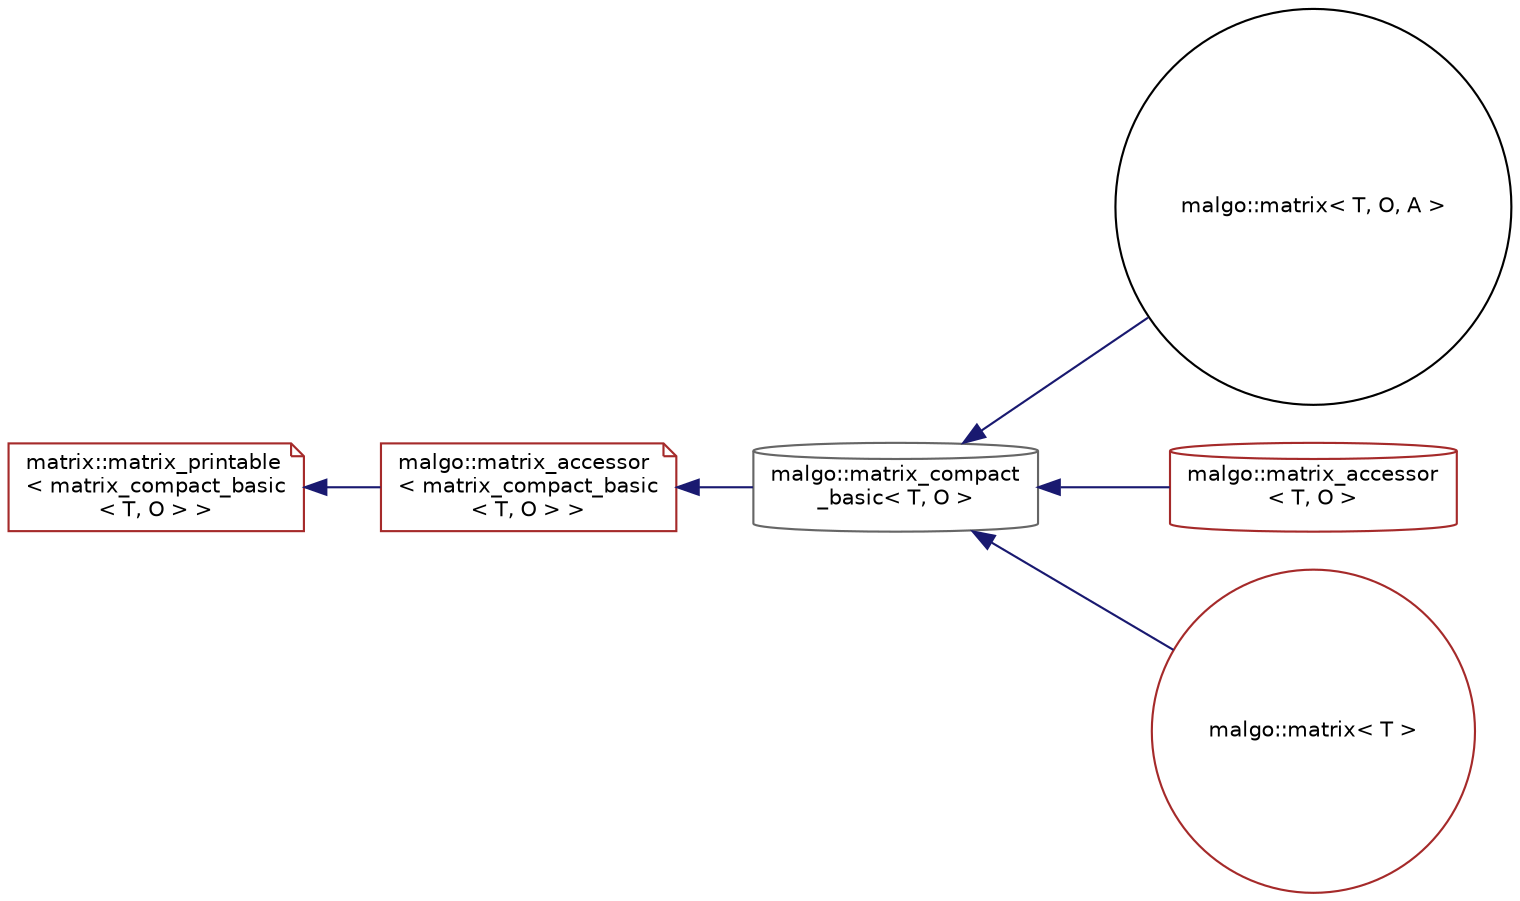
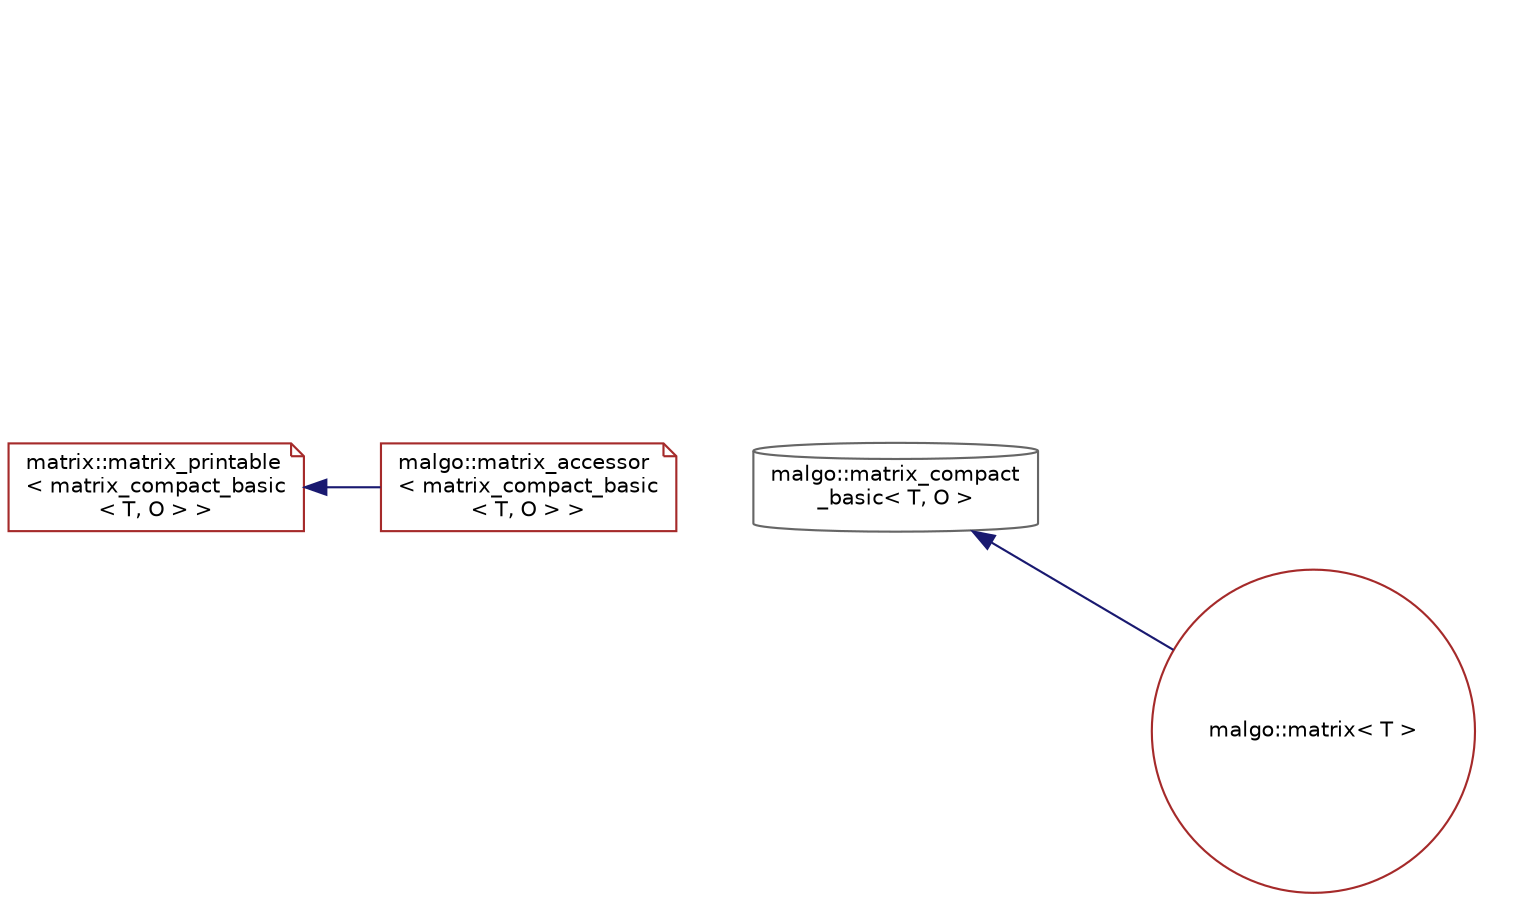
(1313, 207) -> none
(726, 487) -> none
(1313, 487) -> none
